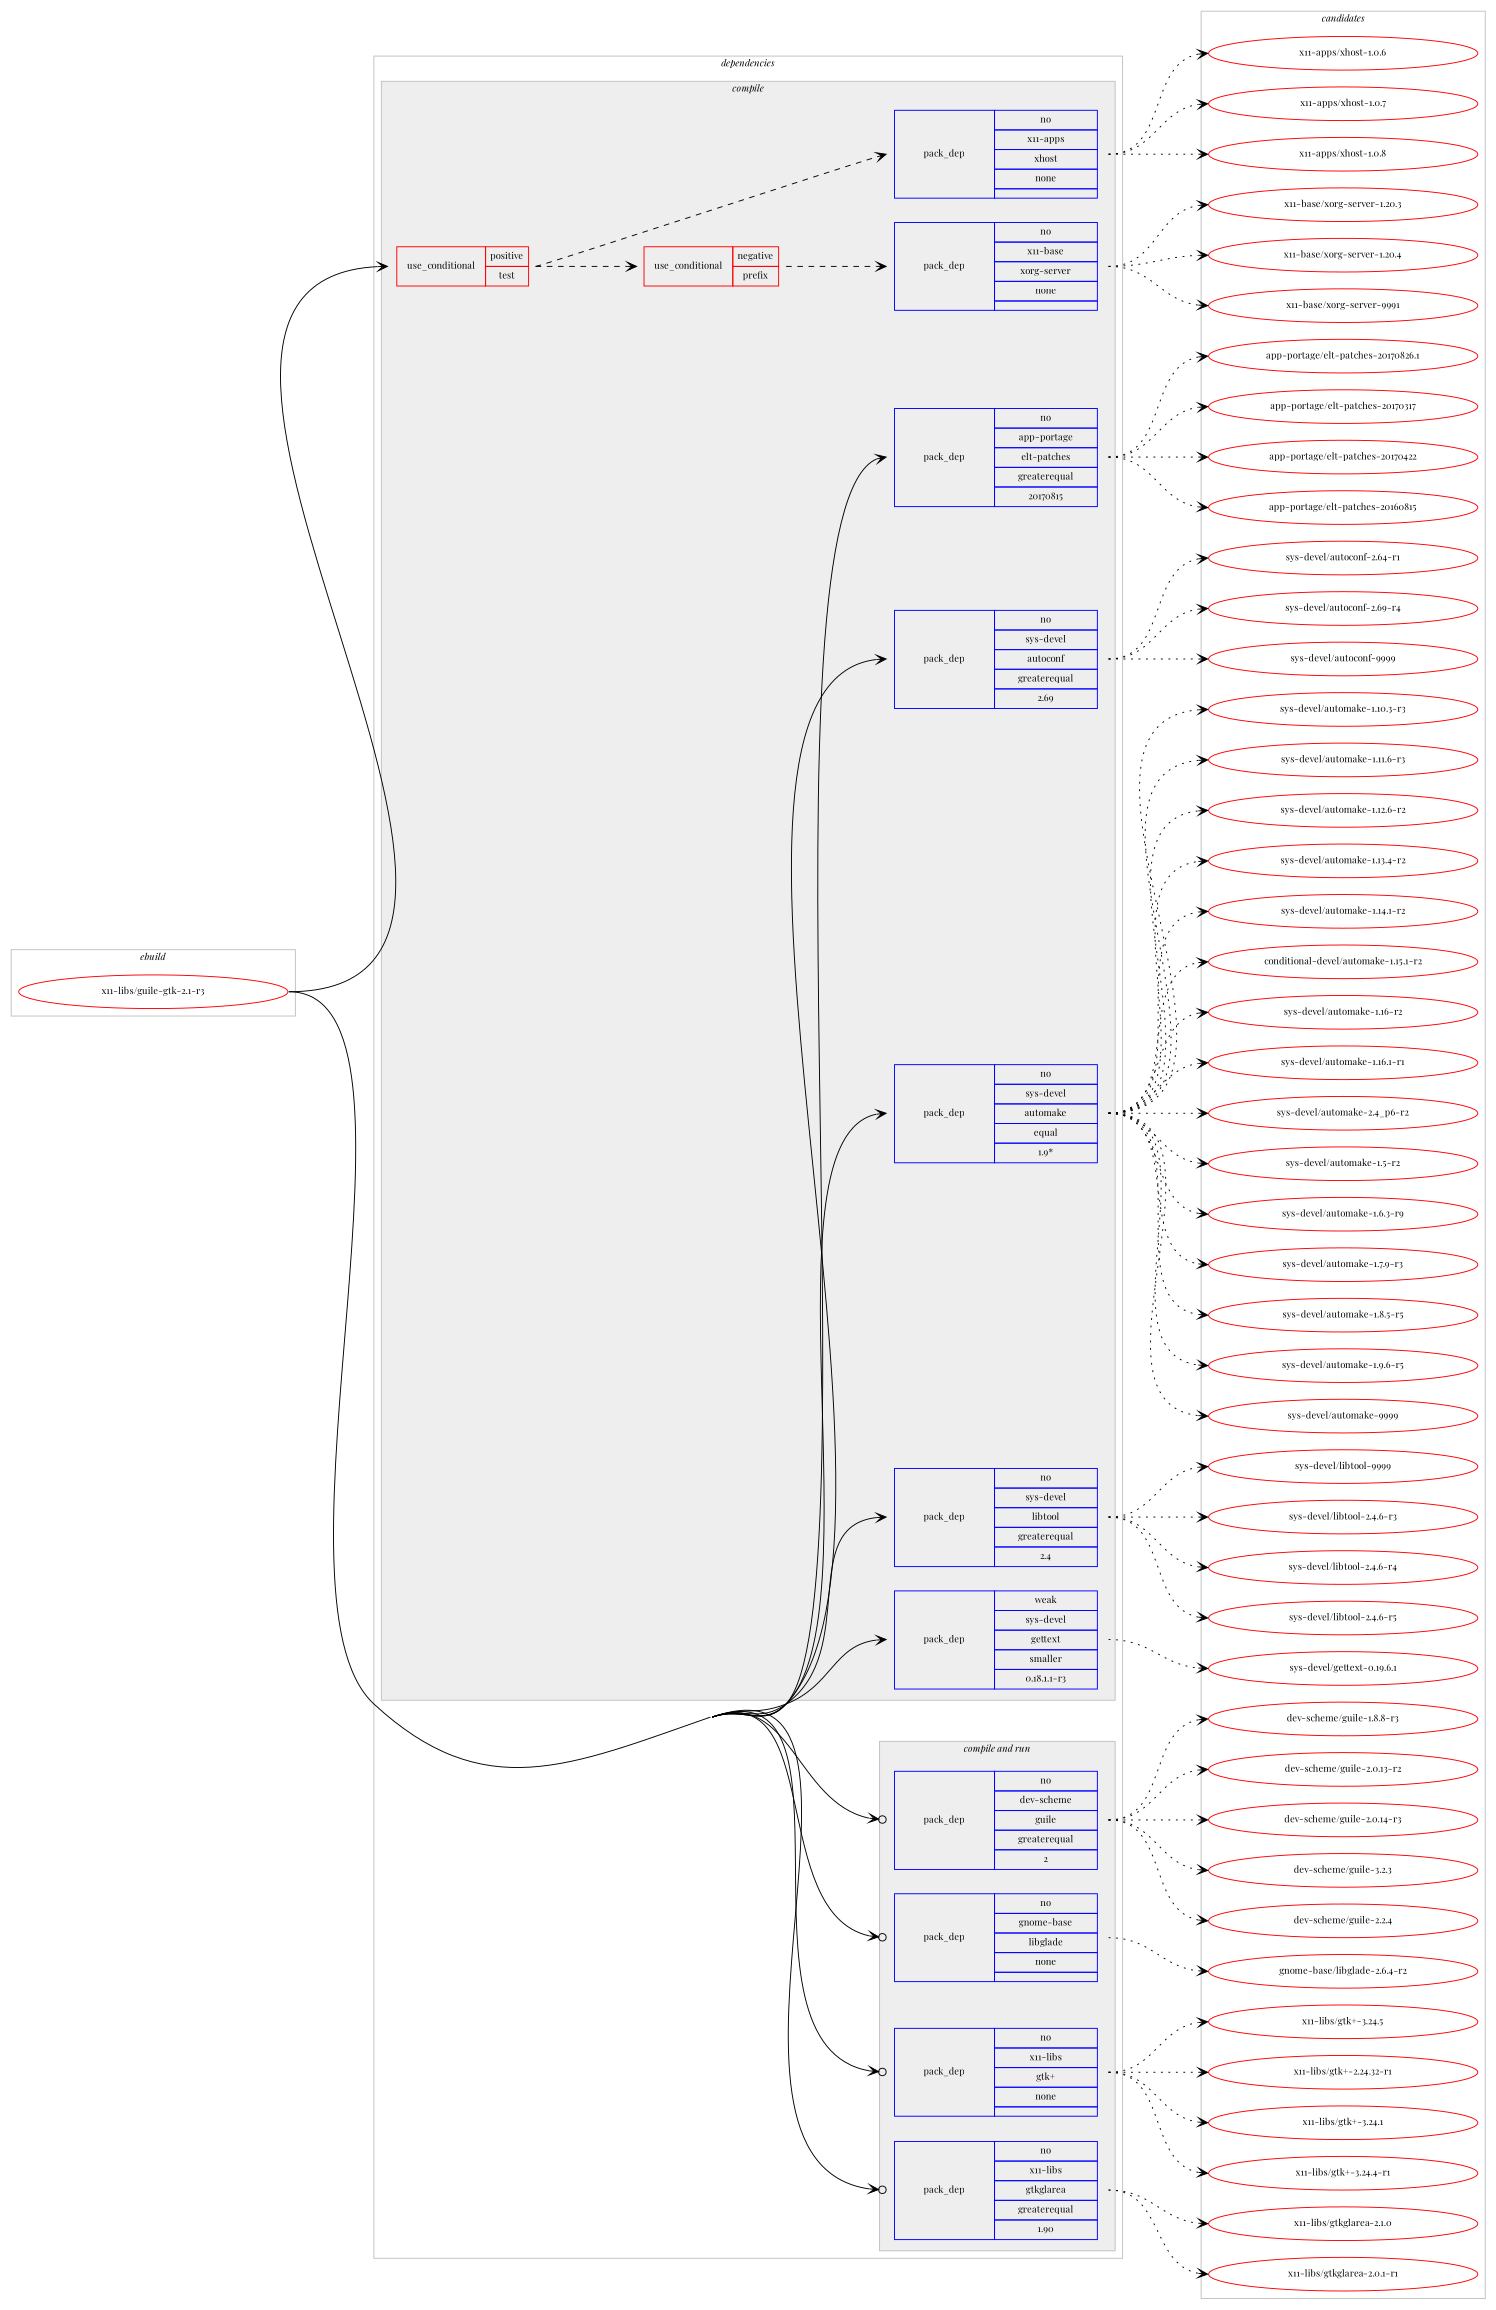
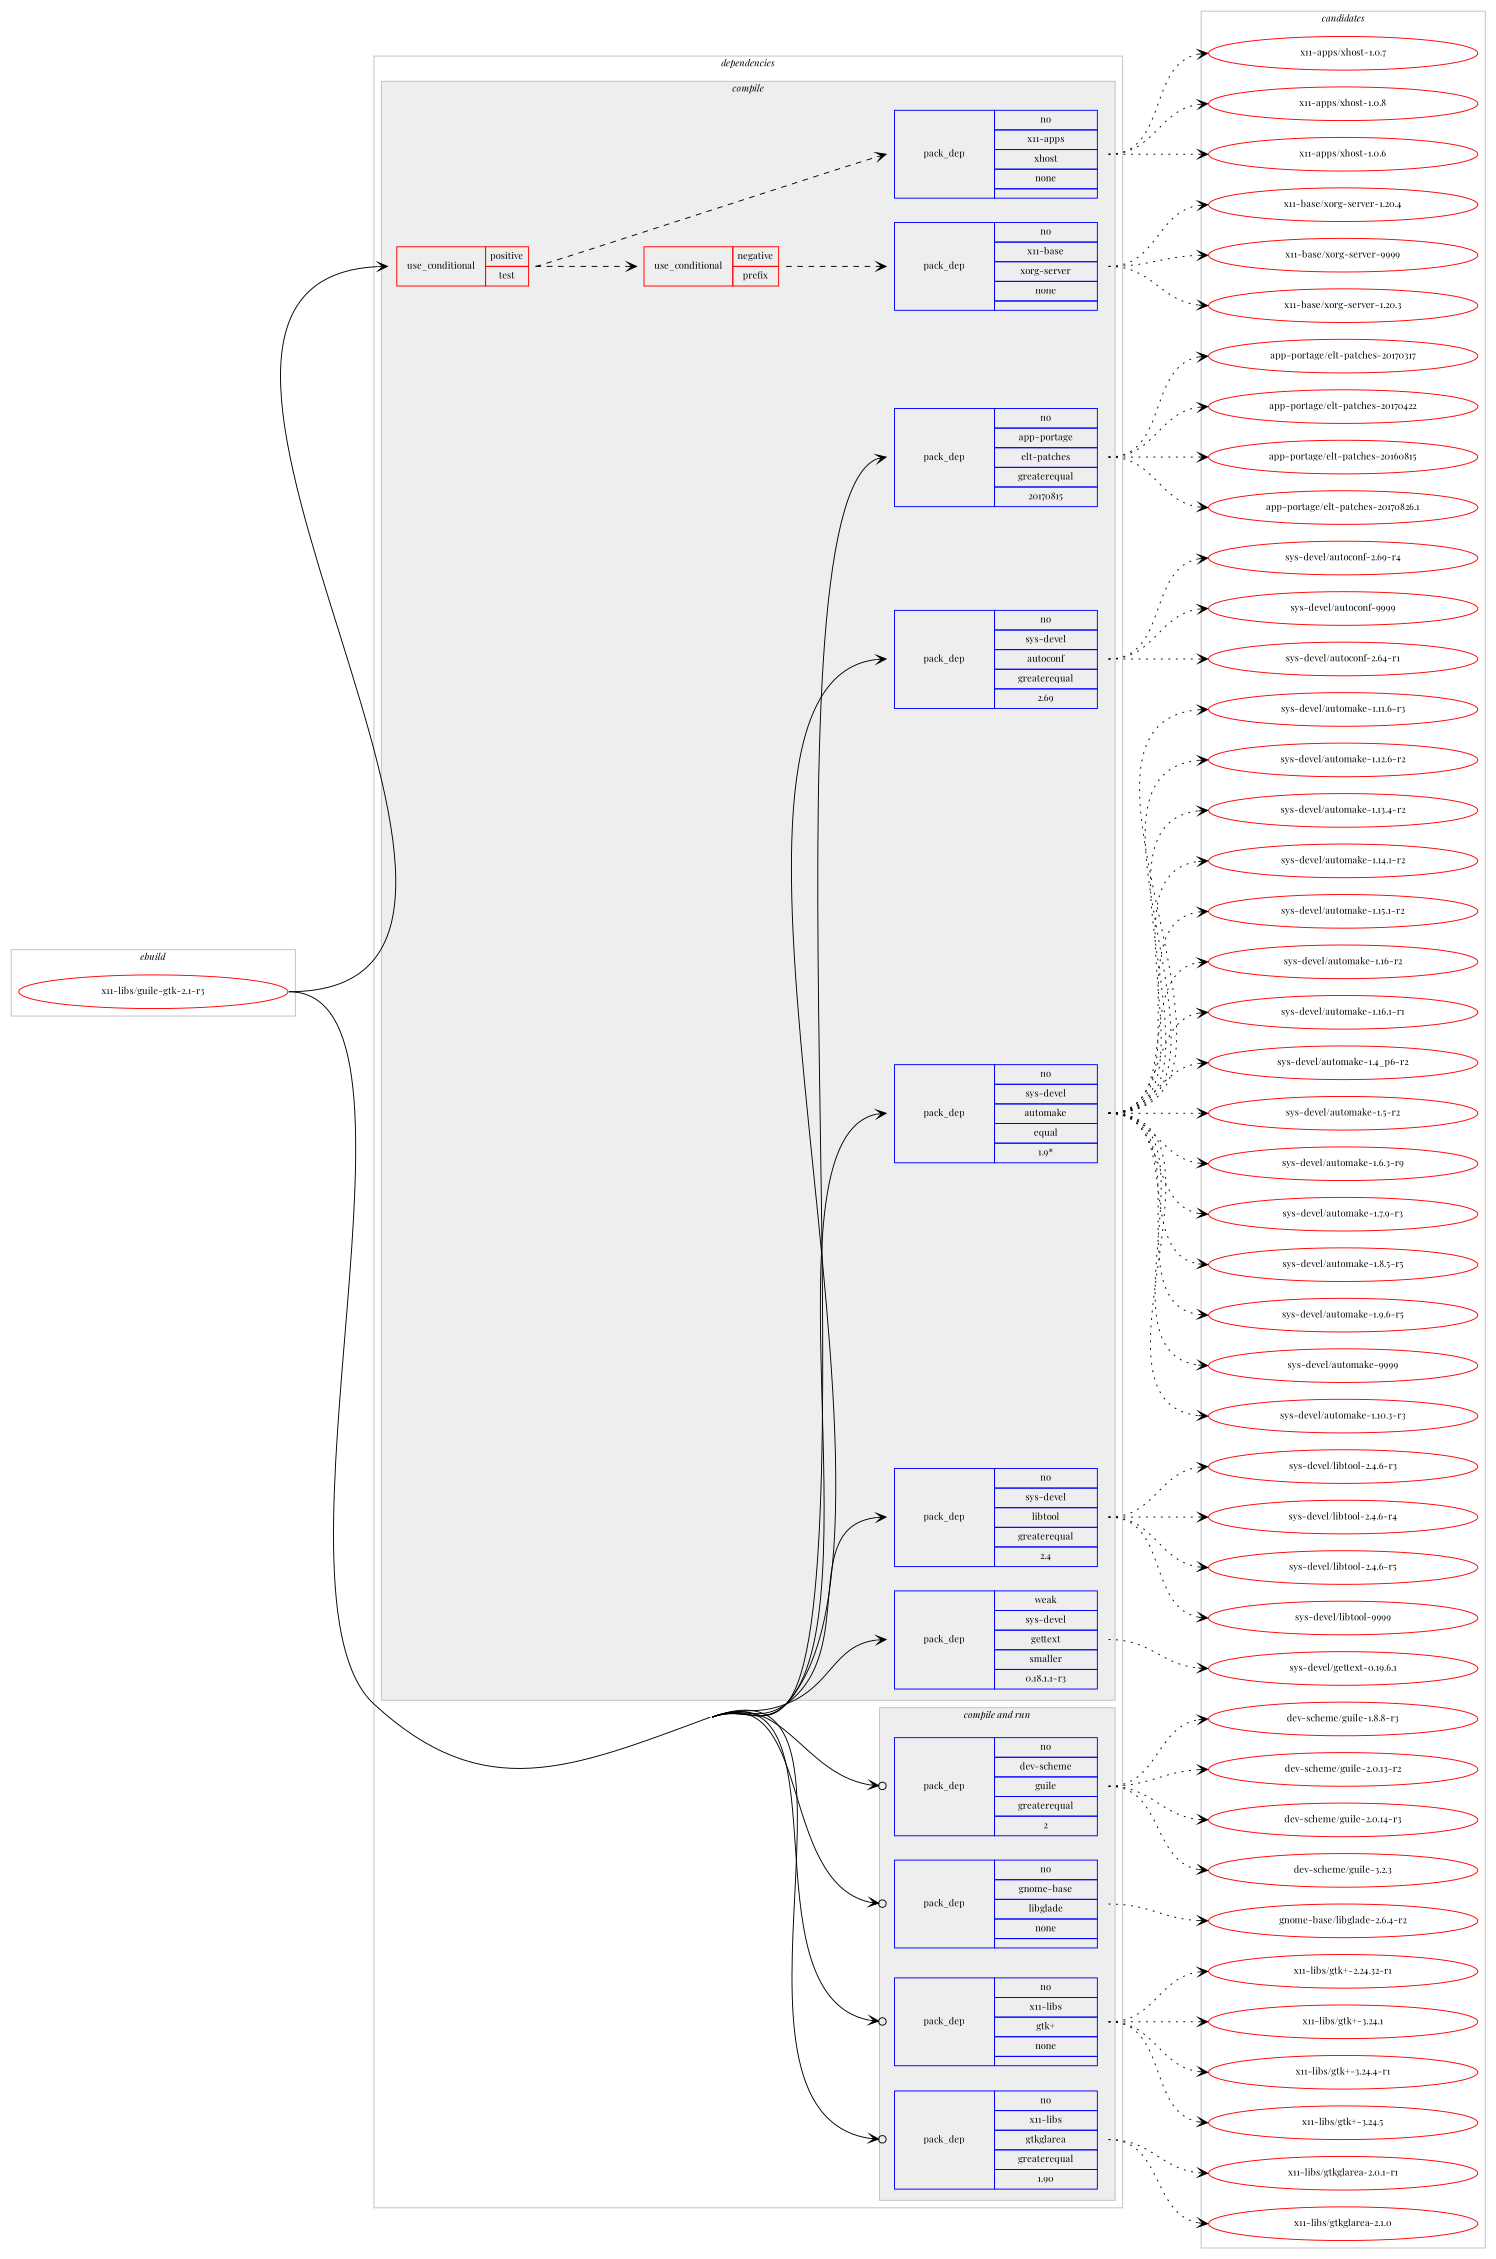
(1343, 306) -> (1343, 255)
(1343, 962) -> (1343, 911)
(1343, 1113) -> (1343, 1063)
(1343, 1921) -> none
